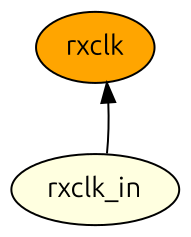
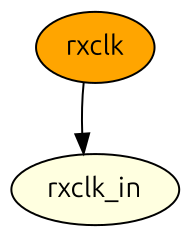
(108, 128) -> (82, 108)
